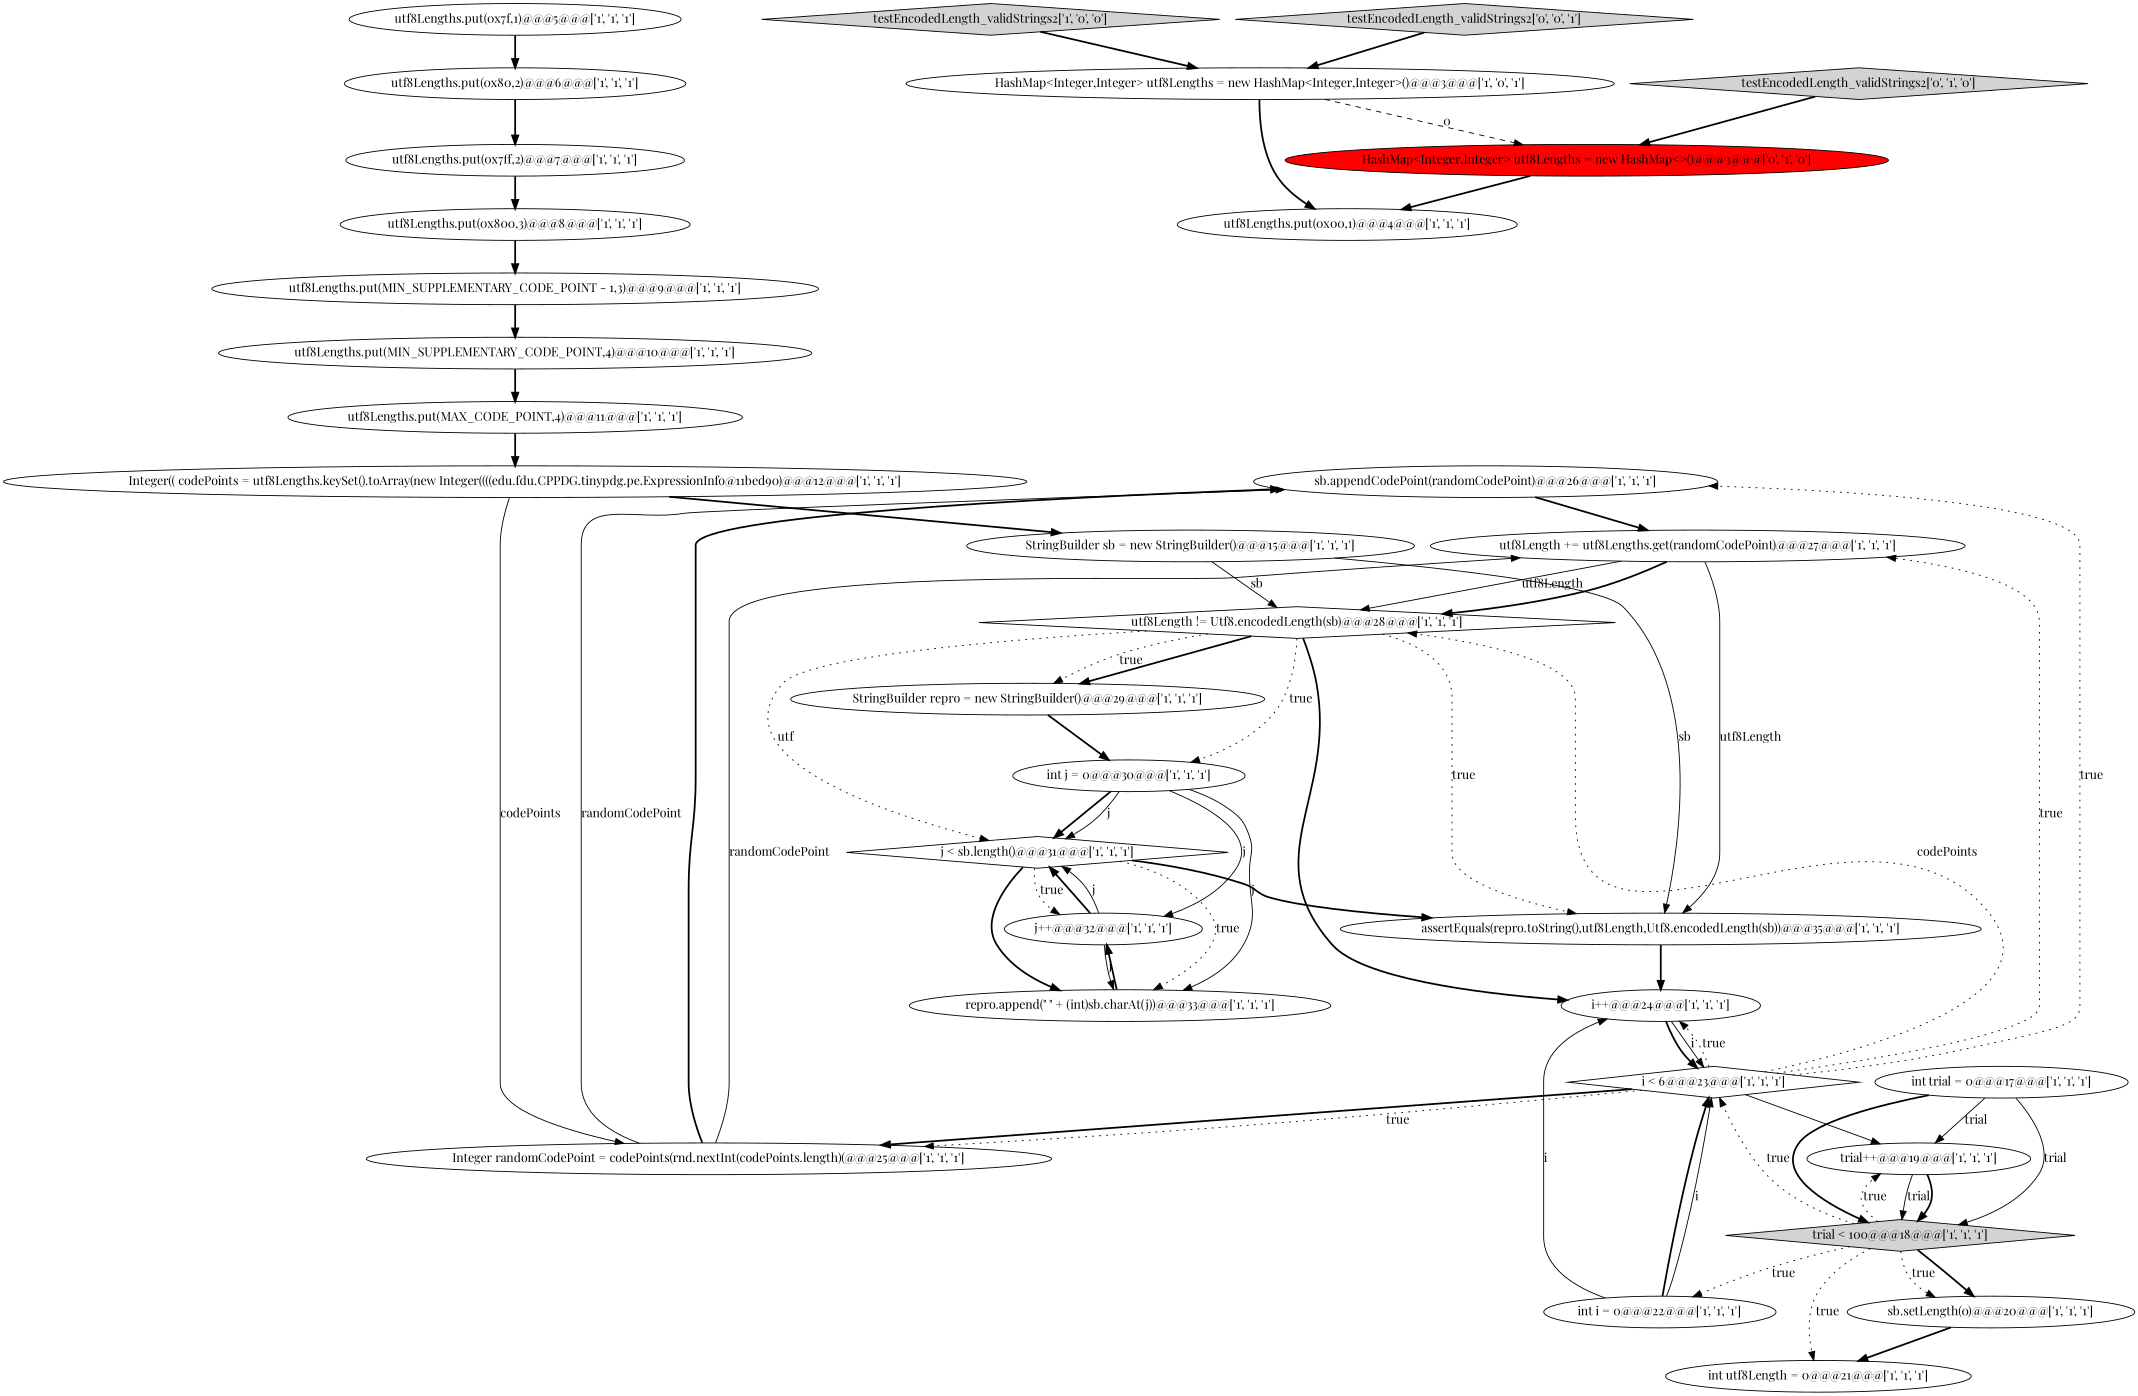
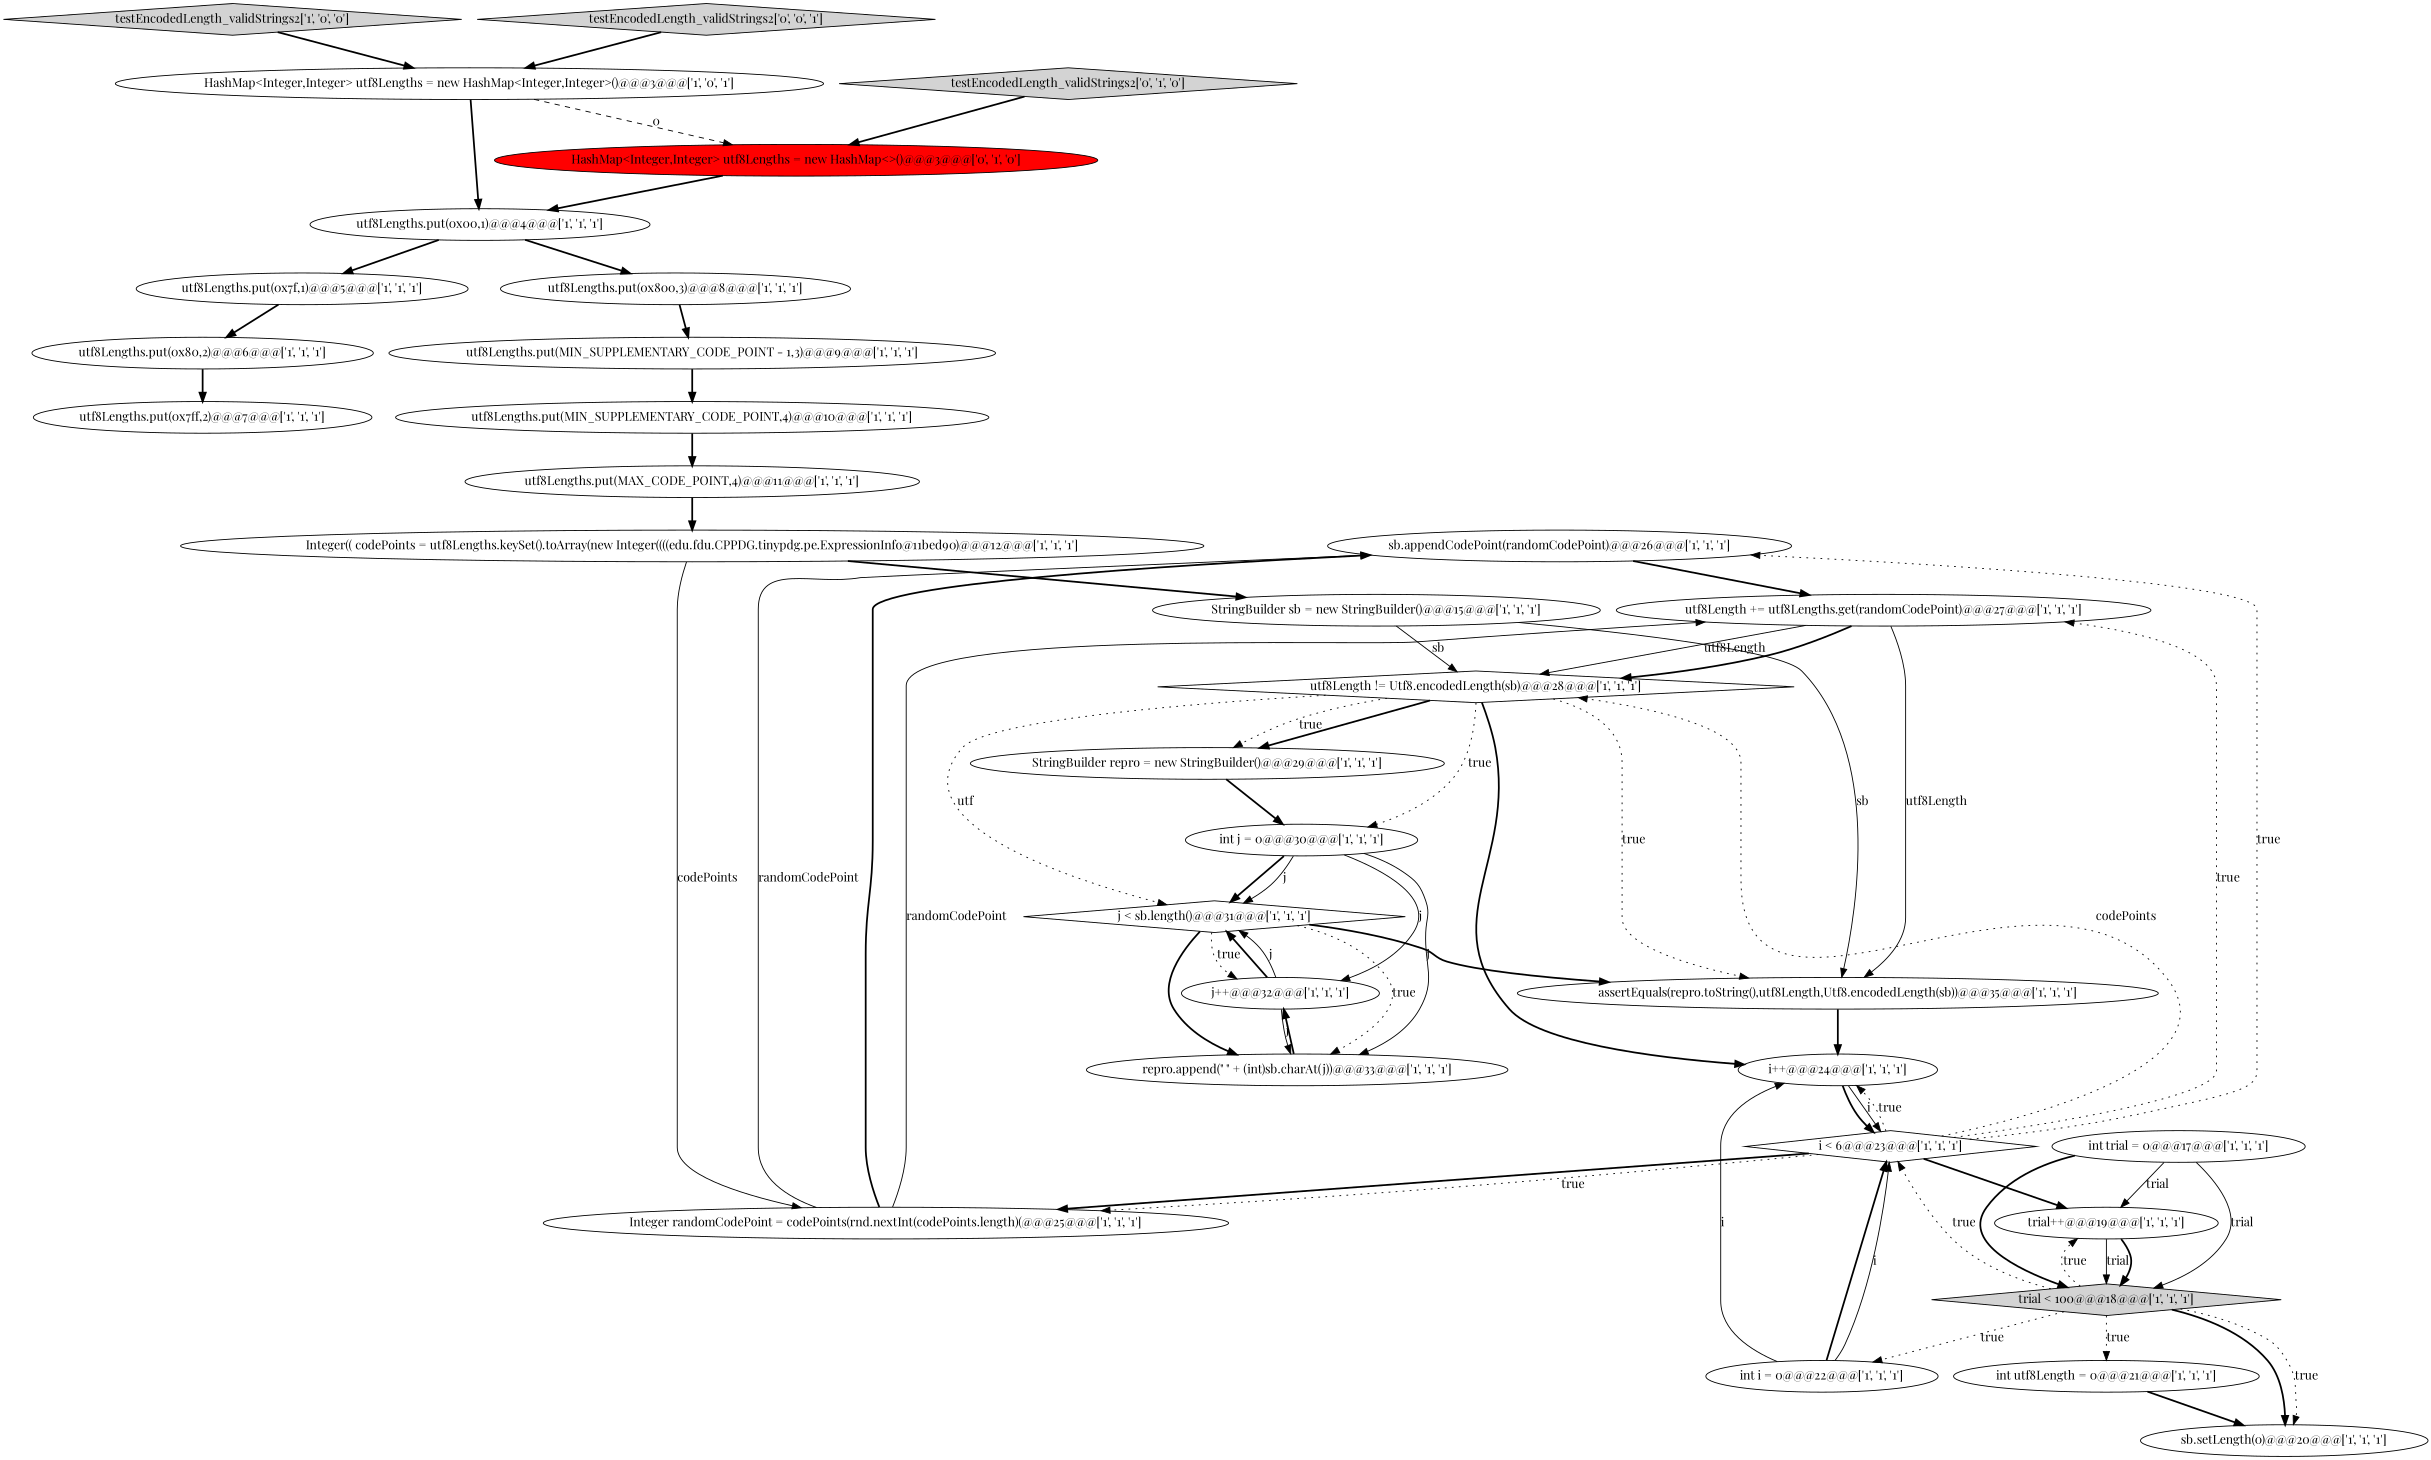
(515, 188) -> (573, 255)
none -> (395, 255)
(1809, 1118) -> (1991, 1182)
(1909, 1343) -> (2191, 1407)
